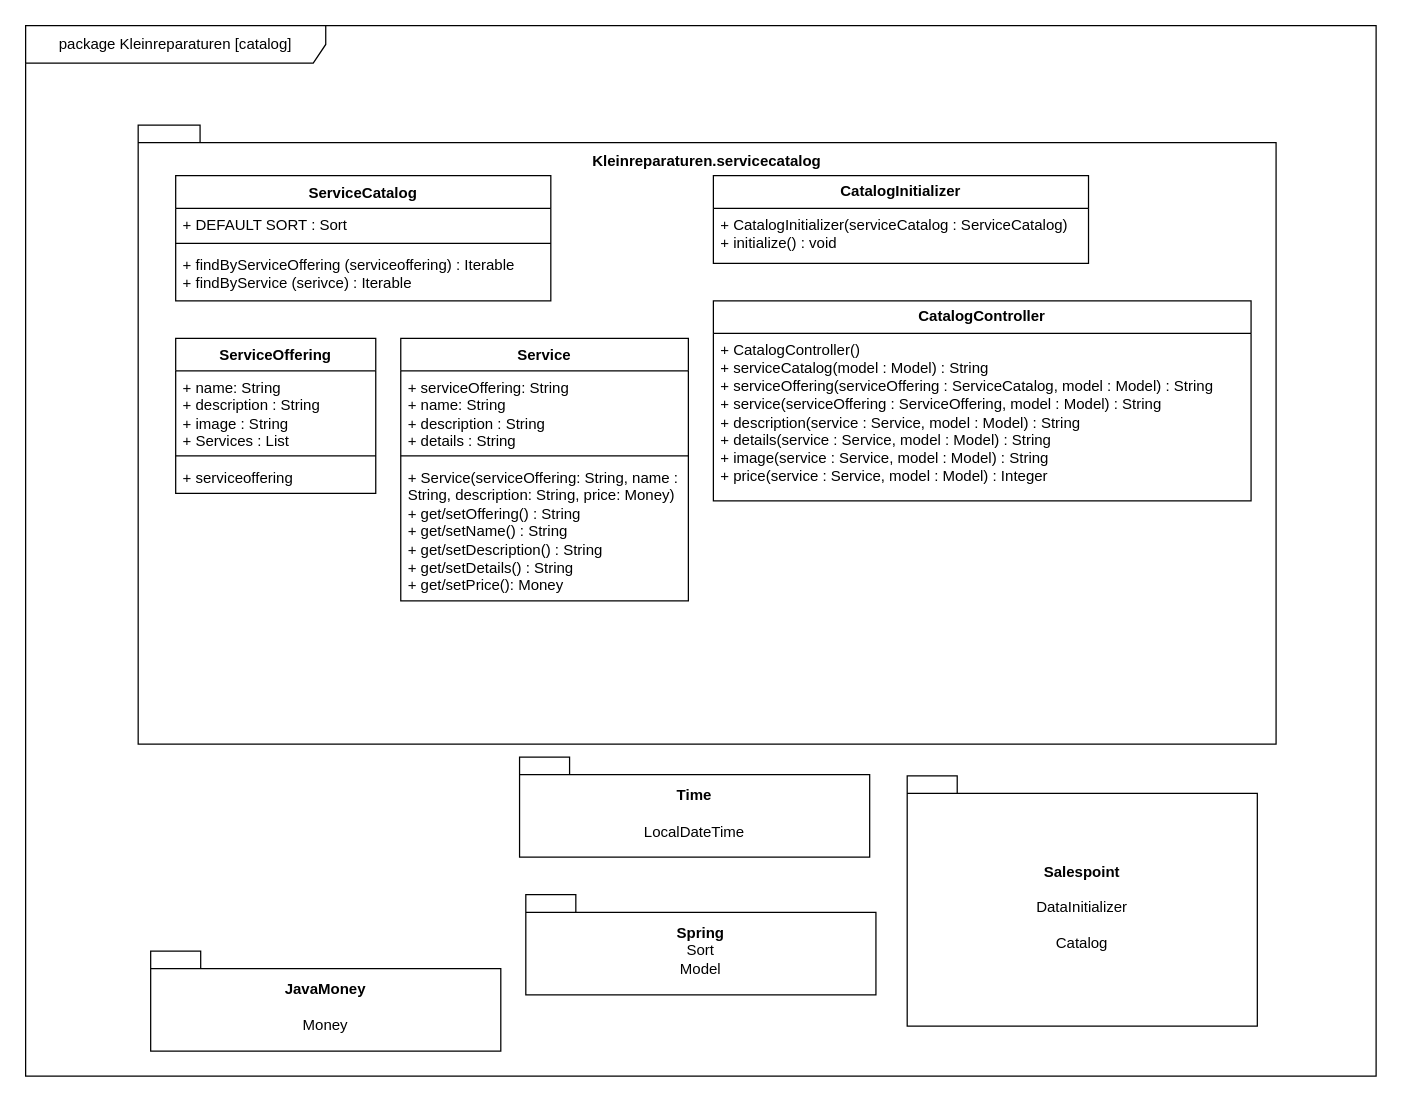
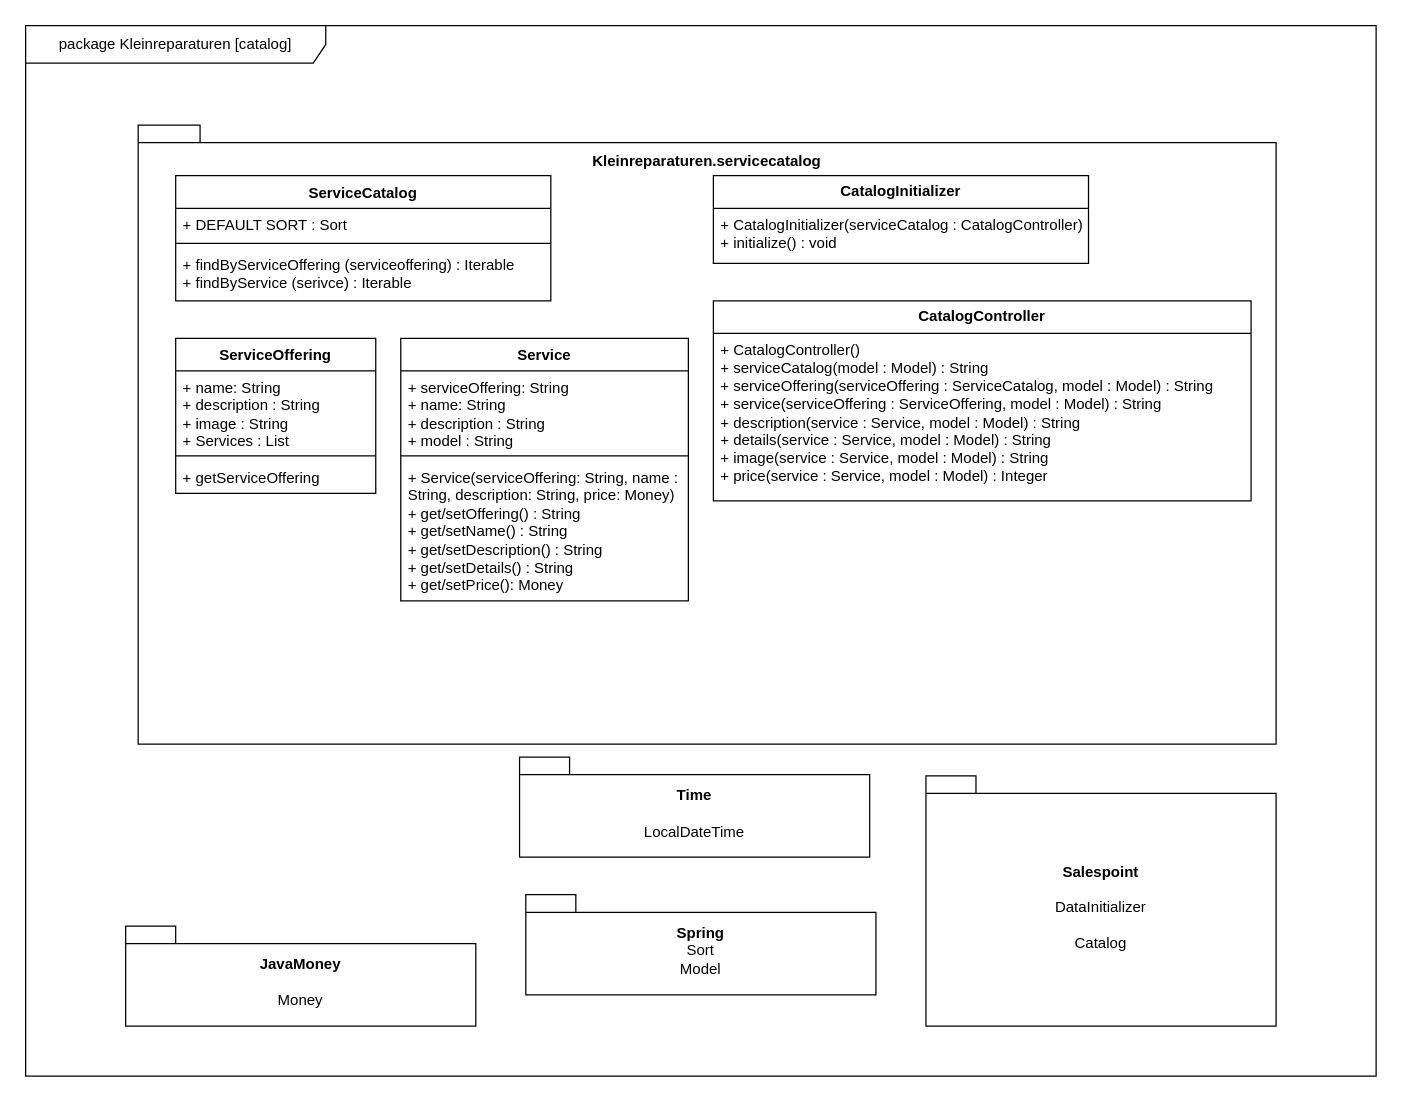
(902, 244) -> (902, 244)
(501, 415) -> (501, 415)
(249, 478) -> (261, 478)
(1082, 901) -> (1101, 901)
(326, 1001) -> (301, 976)
